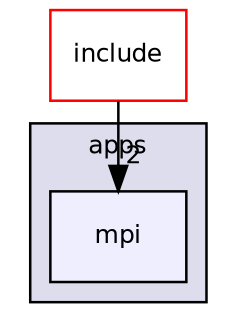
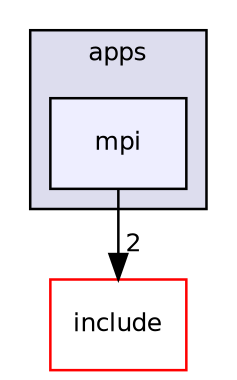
(118, 139) -> (118, 225)
